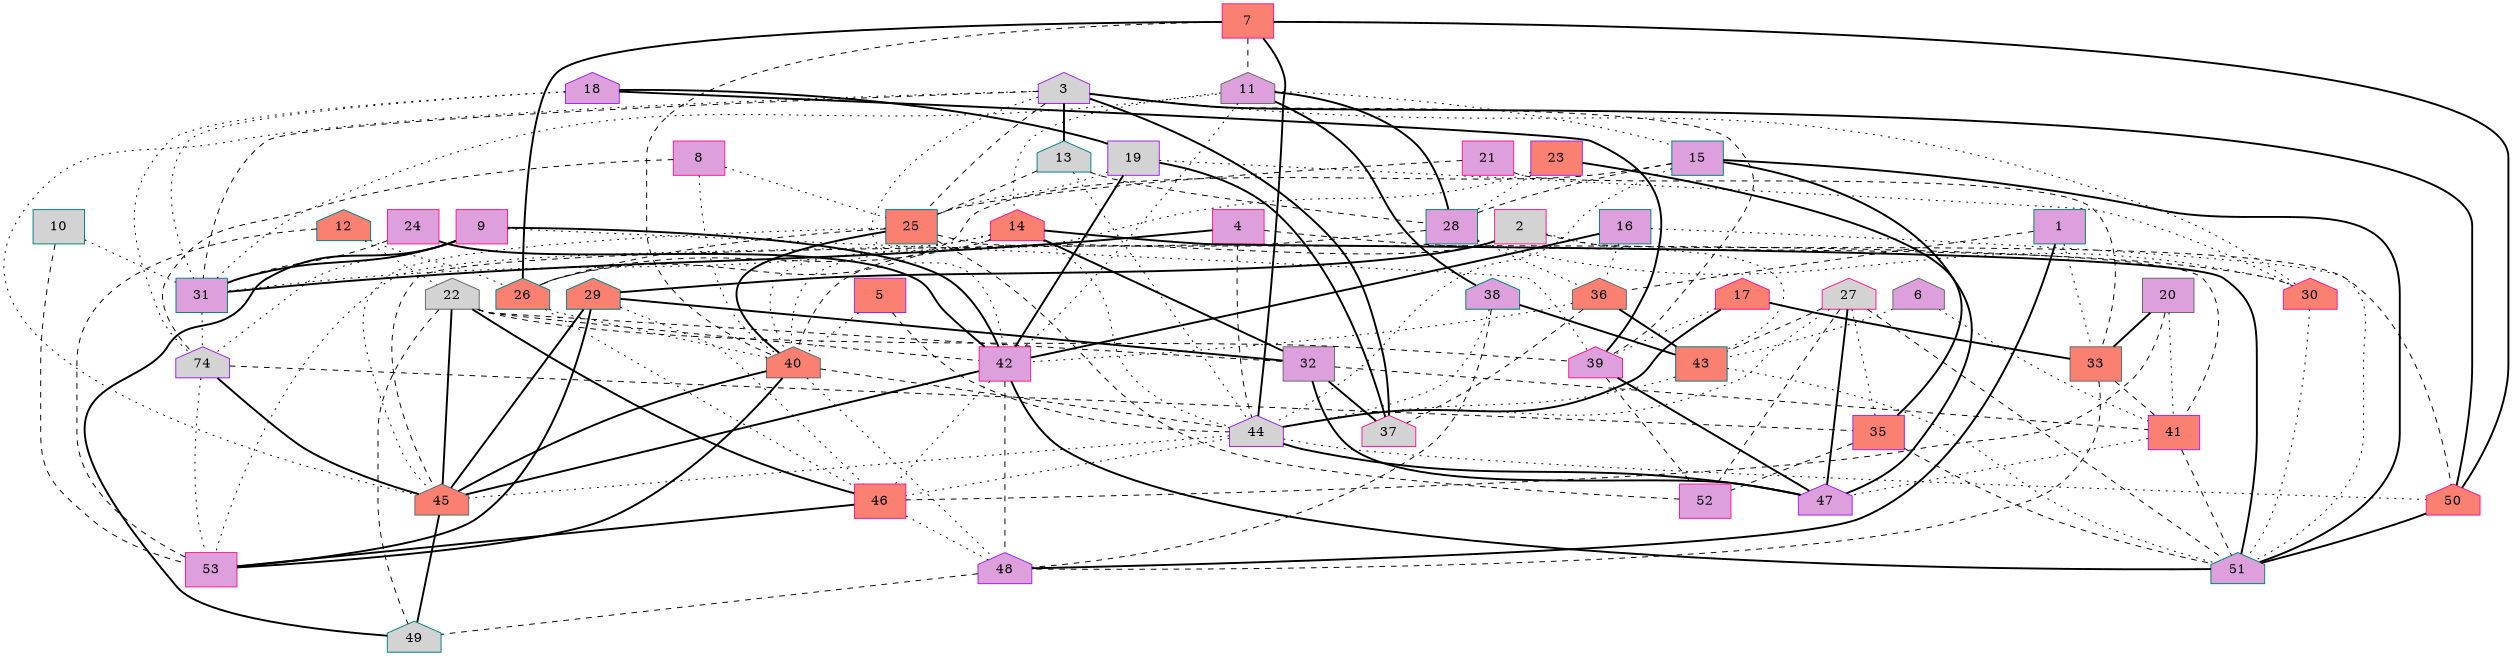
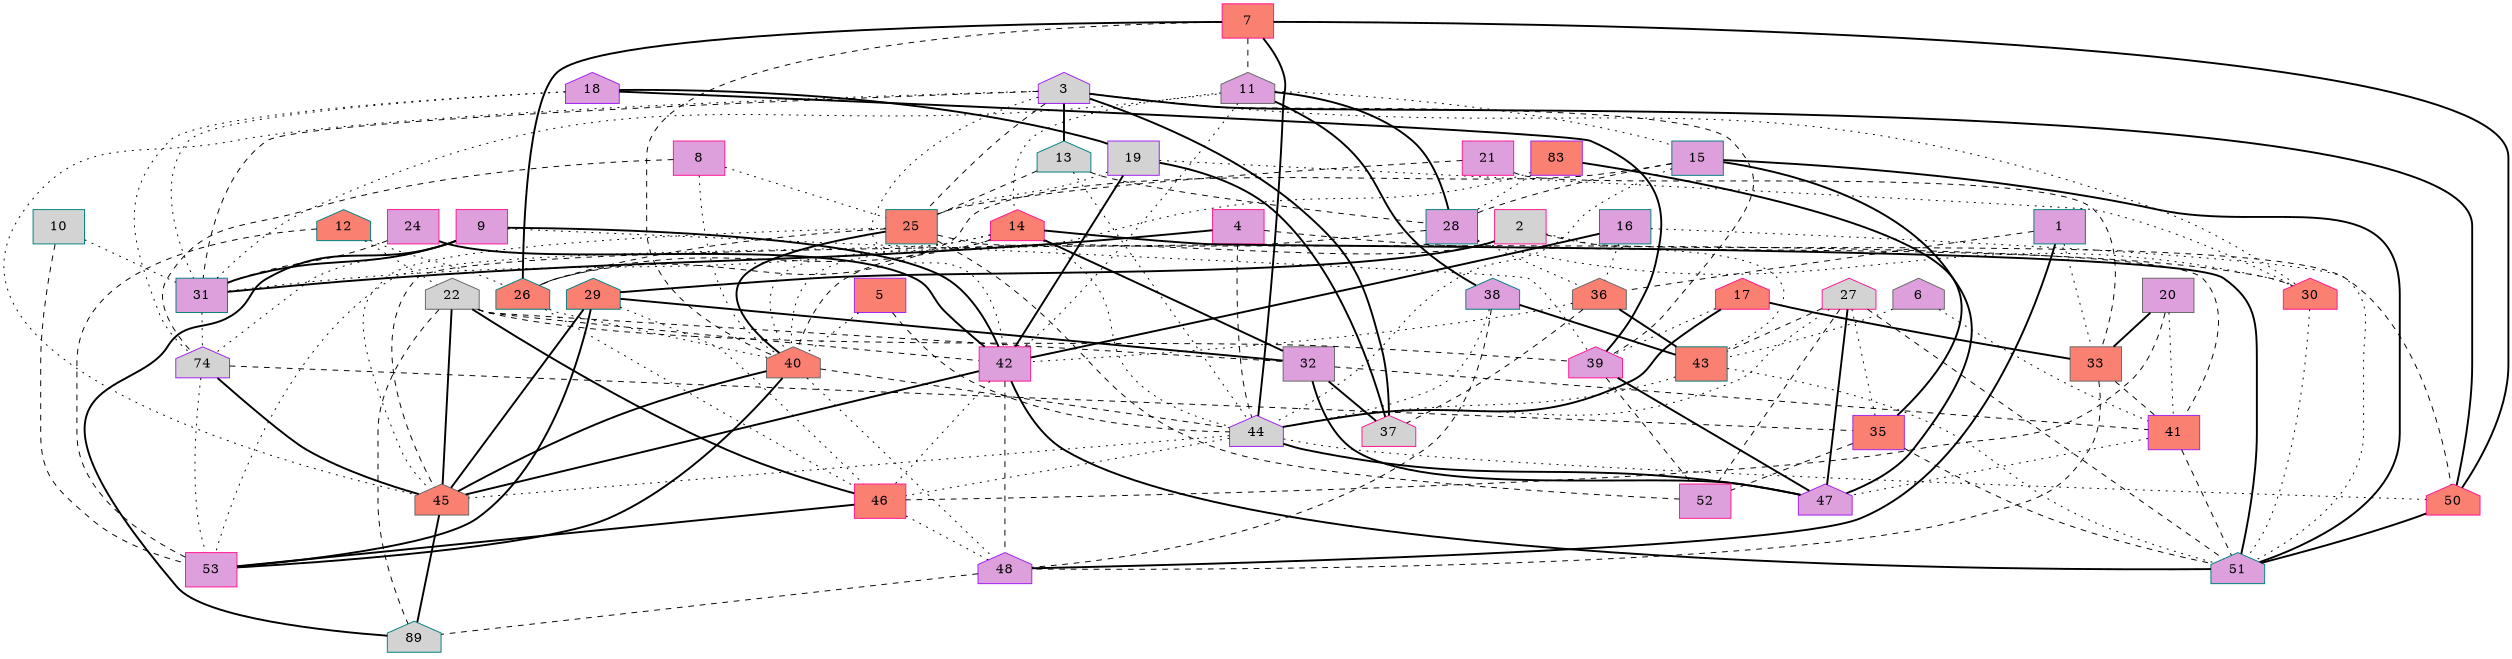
(1557, 158) -> (1557, 158)
(414, 638) -> (414, 638)
